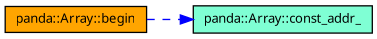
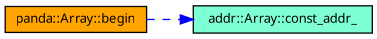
(283, 19) -> (283, 19)
